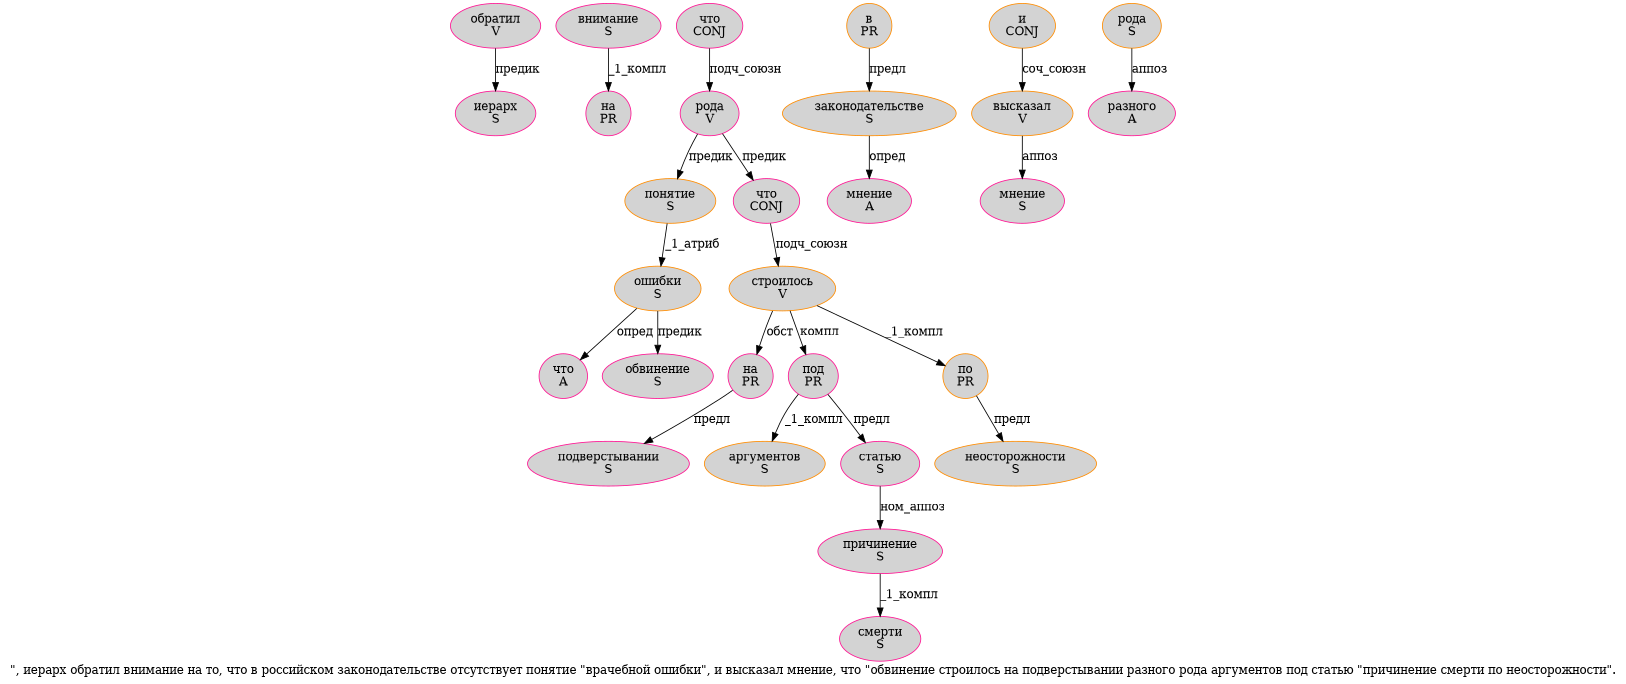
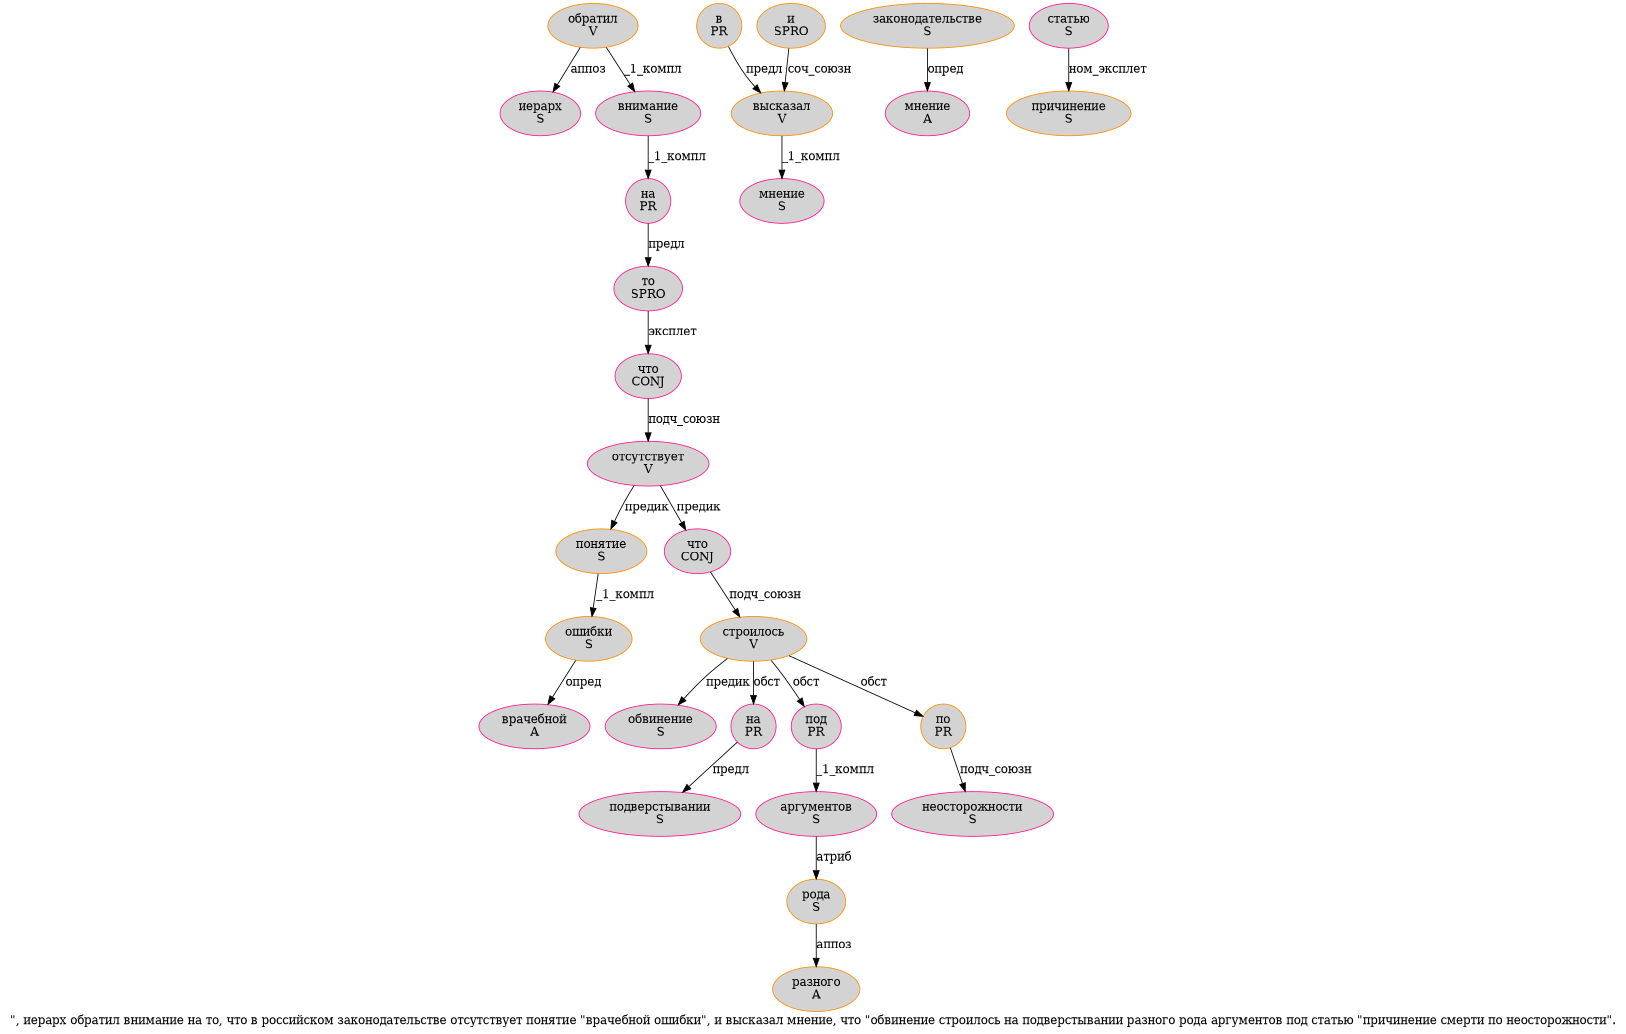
(496, 26) -> (593, 26)
(1022, 26) -> (791, 26)
(869, 65) -> (740, 68)
none -> (618, 66)
(518, 70) -> (588, 70)
(710, 113) -> (648, 464)
(1132, 113) -> (816, 989)
(1040, 157) -> (811, 157)
(692, 245) -> (626, 595)
none -> (648, 289)
(658, 328) -> (705, 677)
(820, 332) -> (806, 683)
(914, 332) -> (874, 683)
(563, 376) -> (534, 726)
(844, 415) -> none
(1012, 420) -> (996, 770)
(765, 464) -> (816, 814)
(1016, 464) -> (973, 814)
(913, 507) -> (1108, 70)
(880, 551) -> (1069, 113)
(880, 639) -> none
none -> (816, 853)
